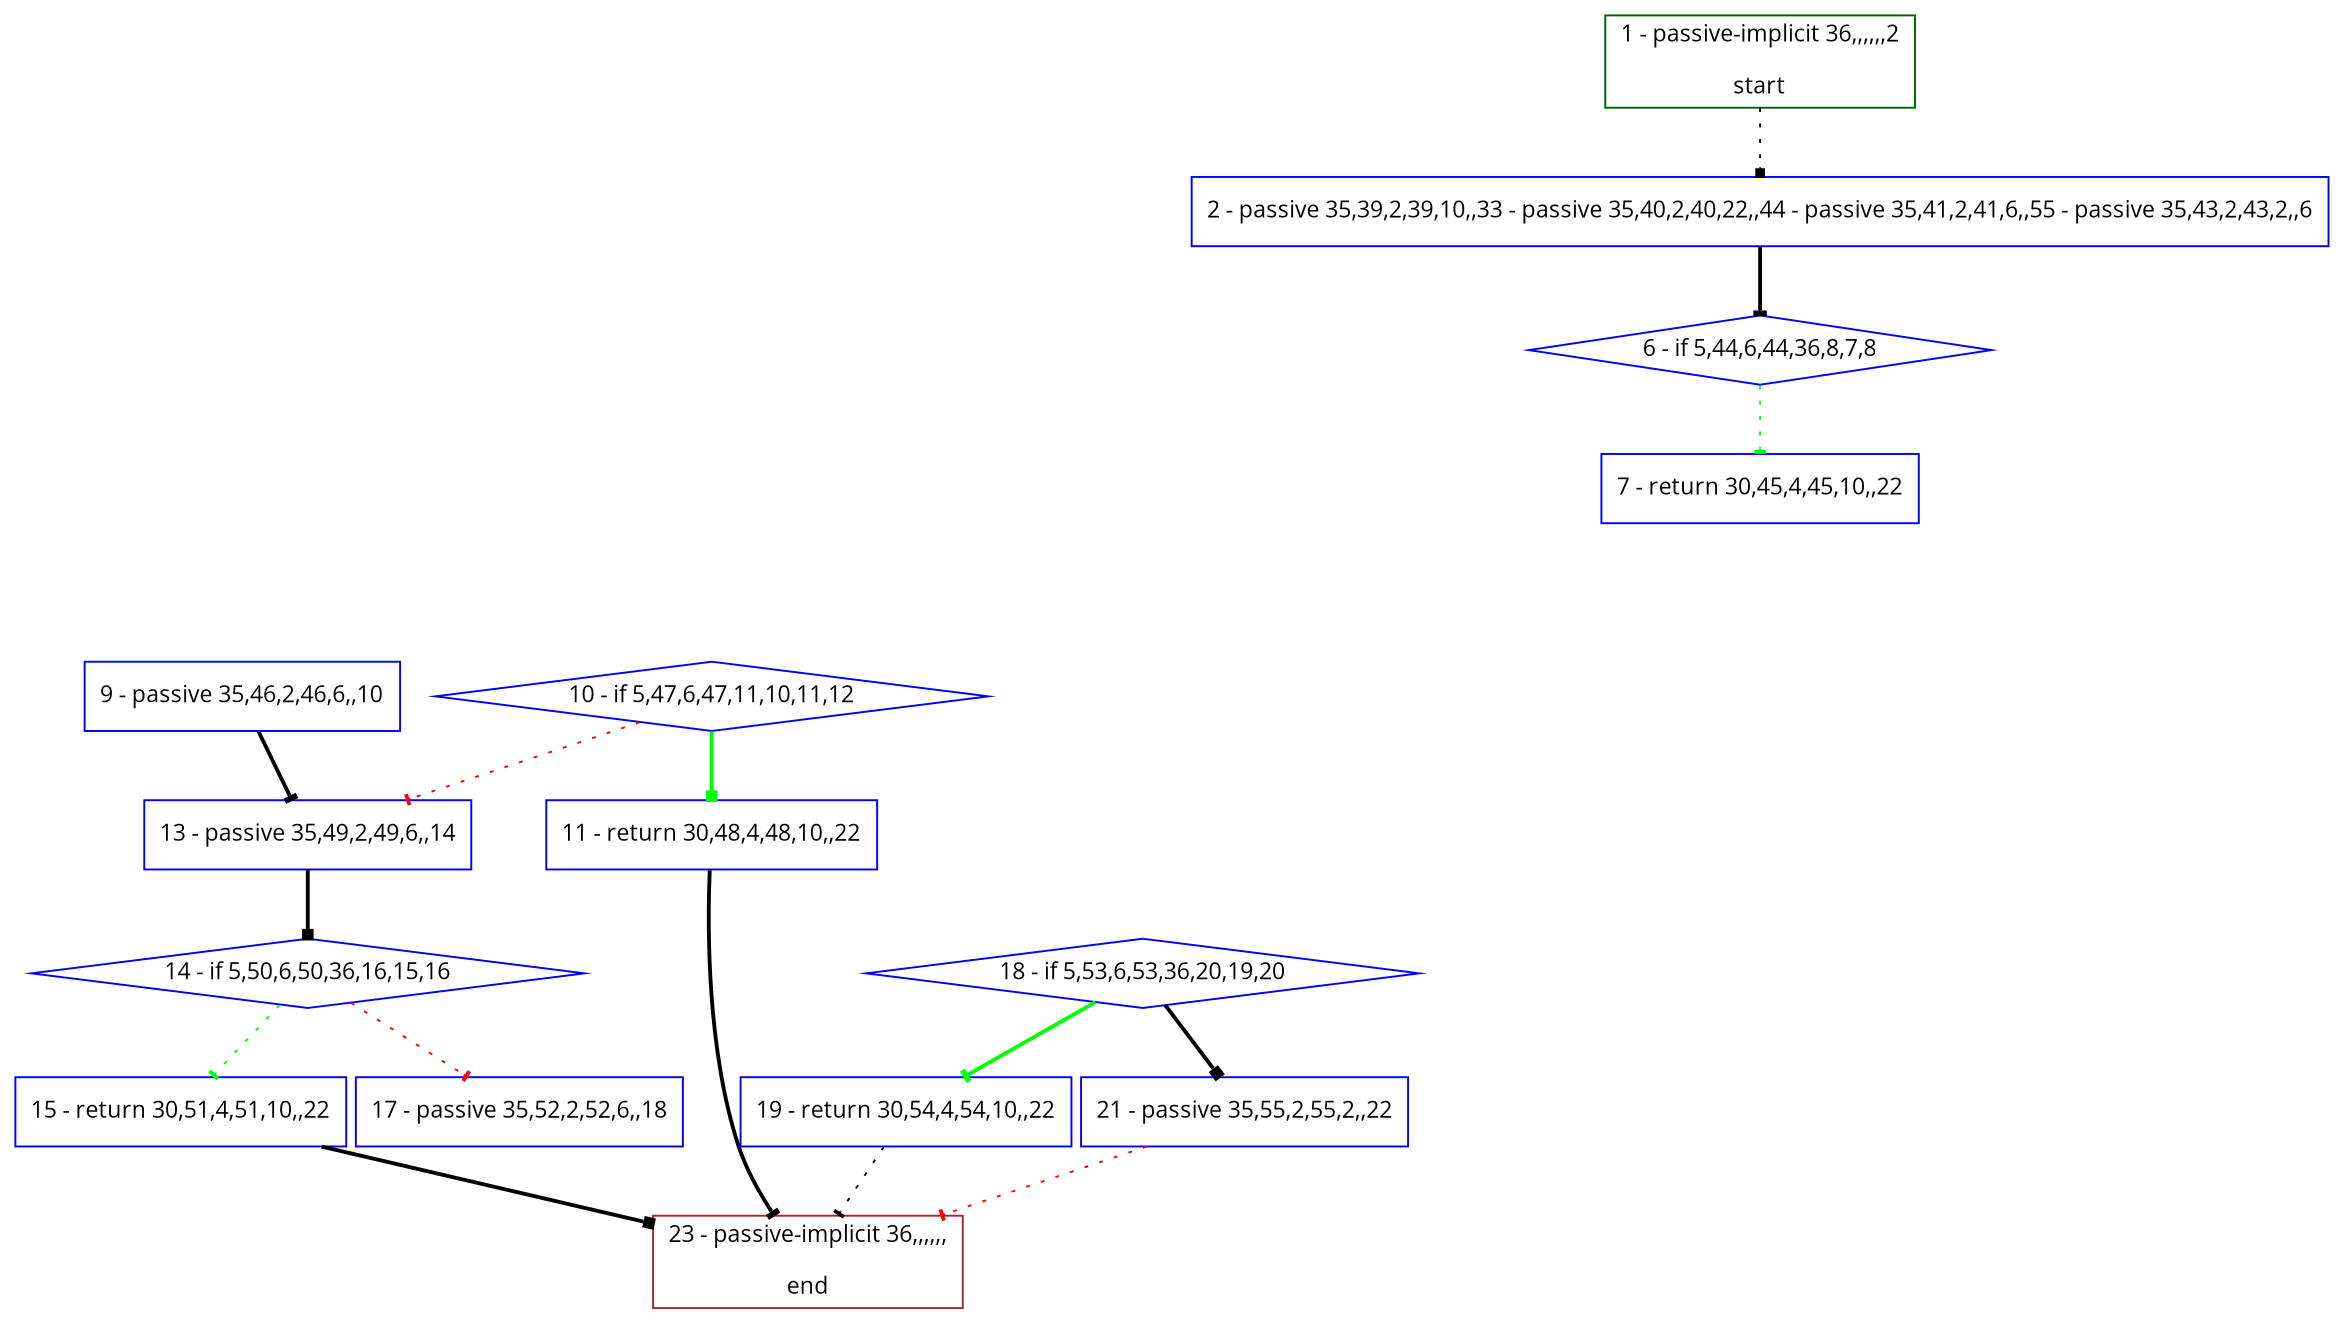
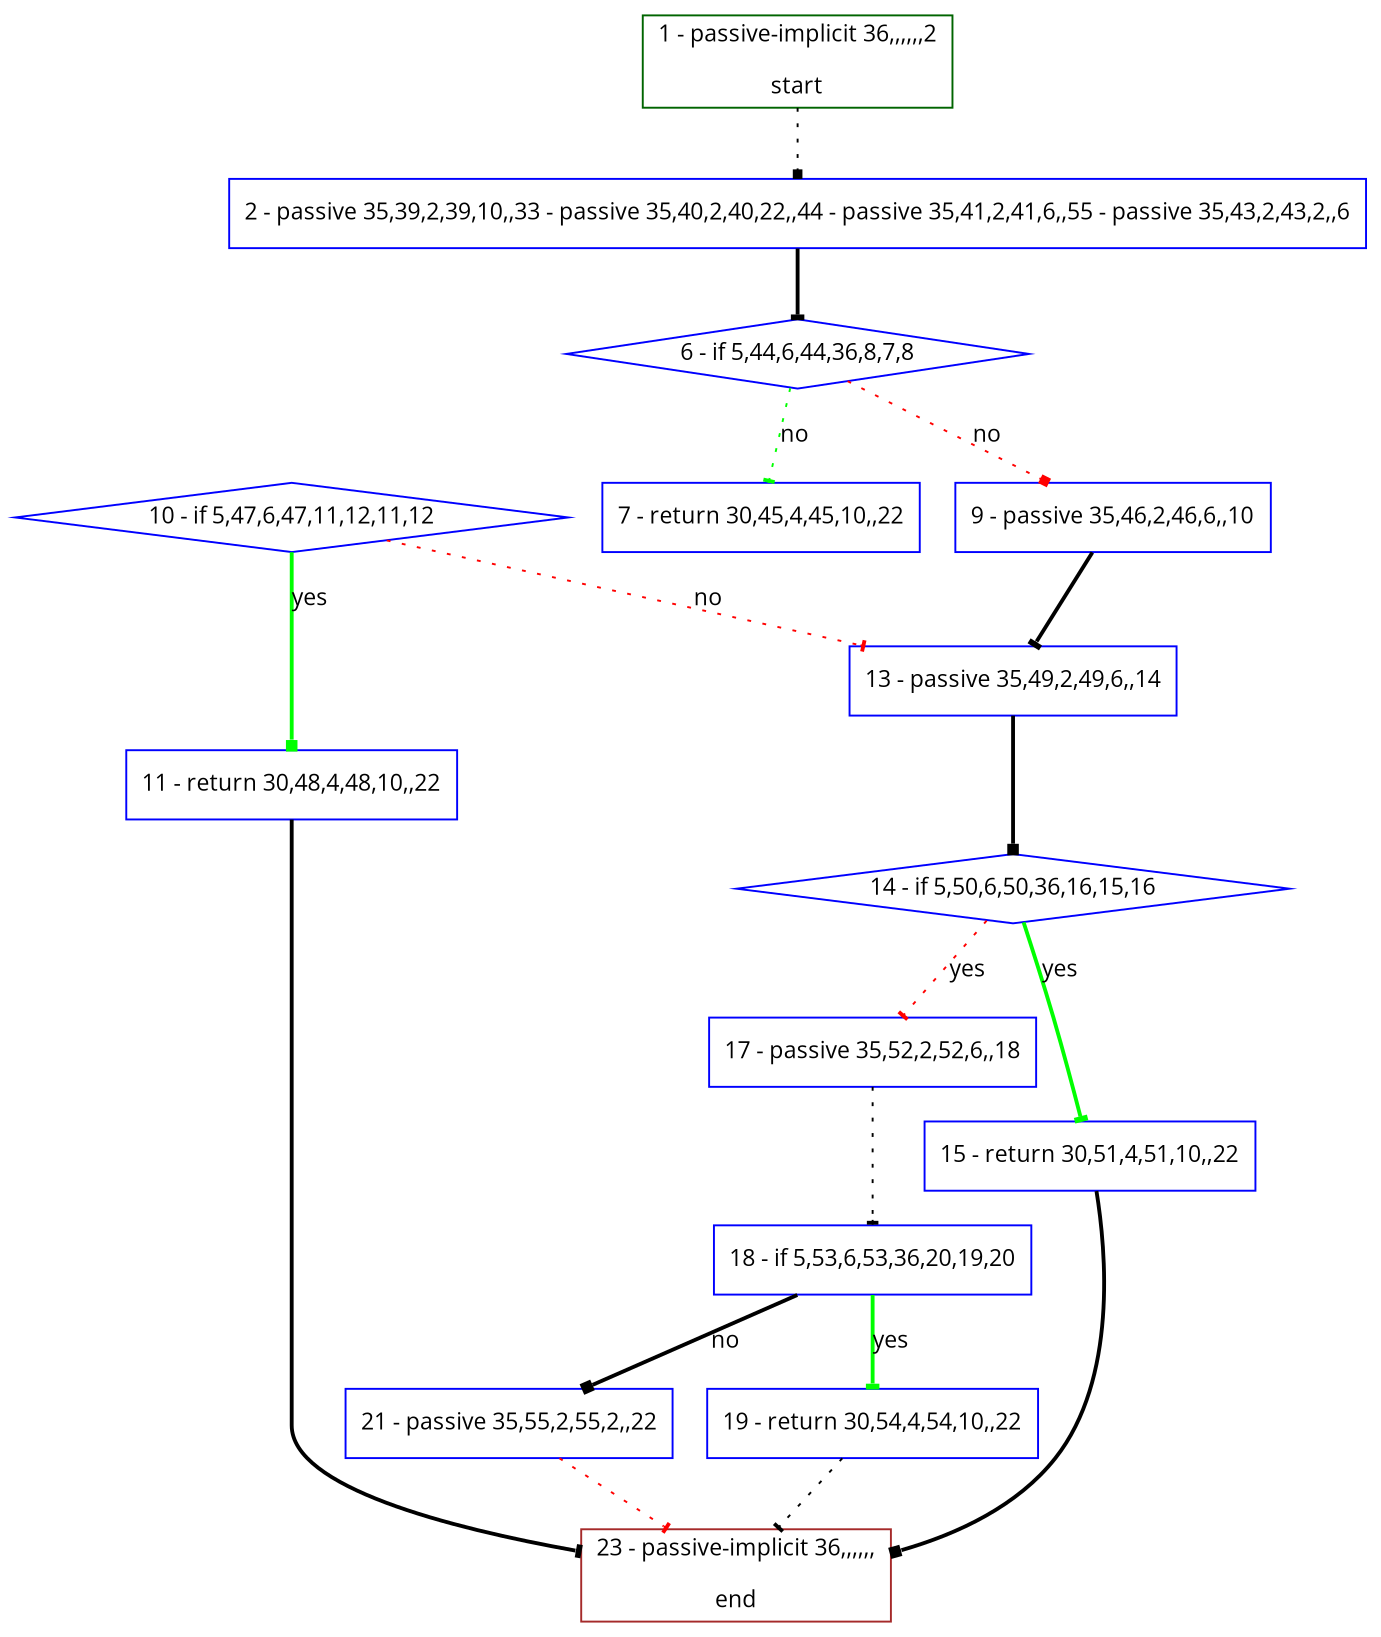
none -> (943, 430)
(712, 696) -> (292, 517)
(1143, 973) -> (873, 1260)
(248, 1039) -> (1054, 1019)
none -> (873, 1153)
(1468, 1308) -> (968, 970)
